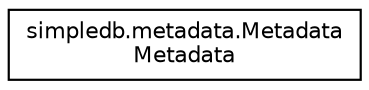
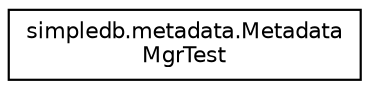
(185, 45) -> (185, 45)
